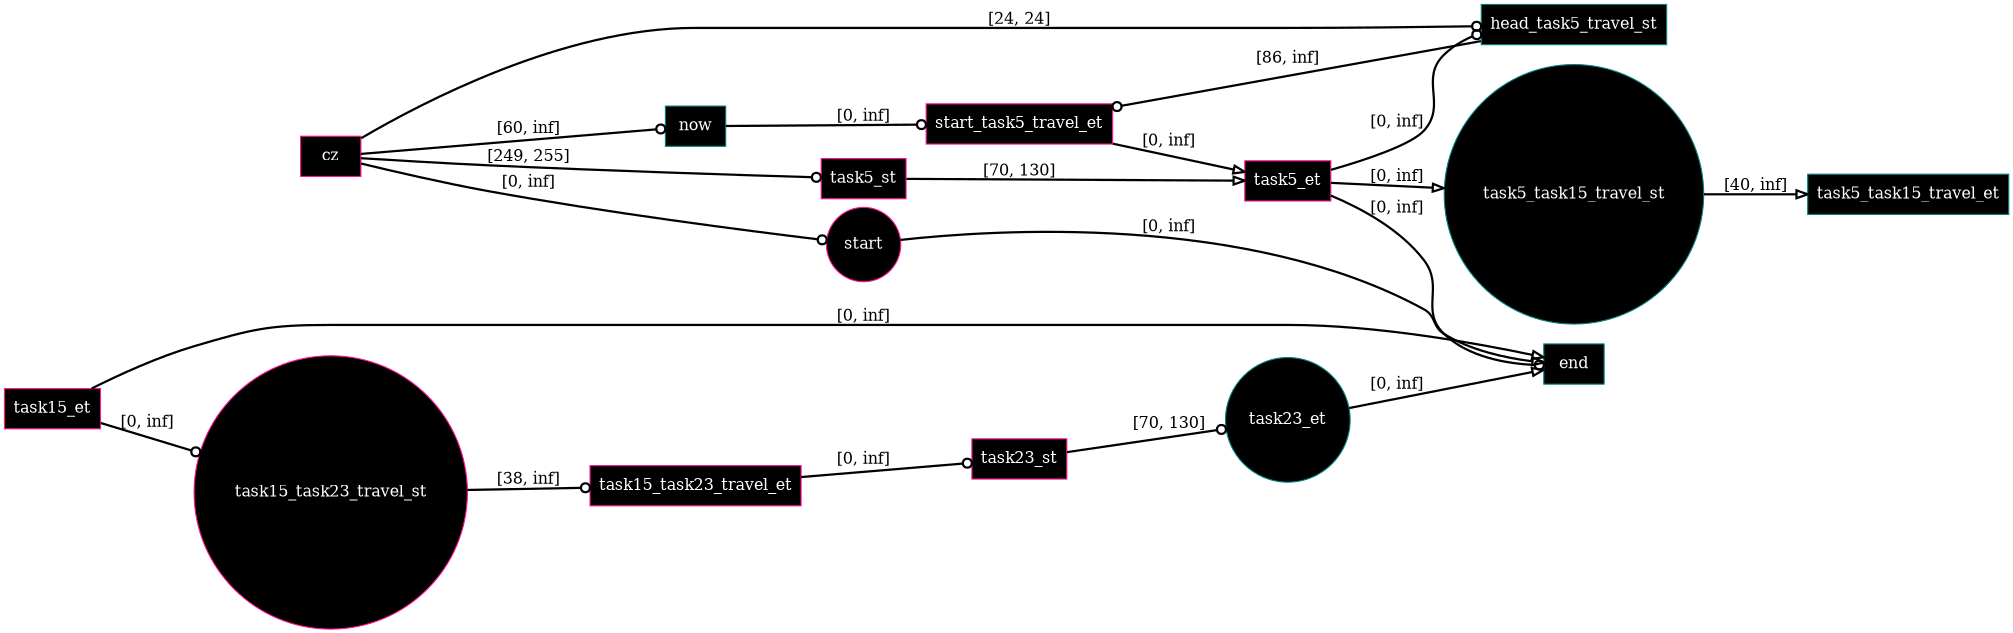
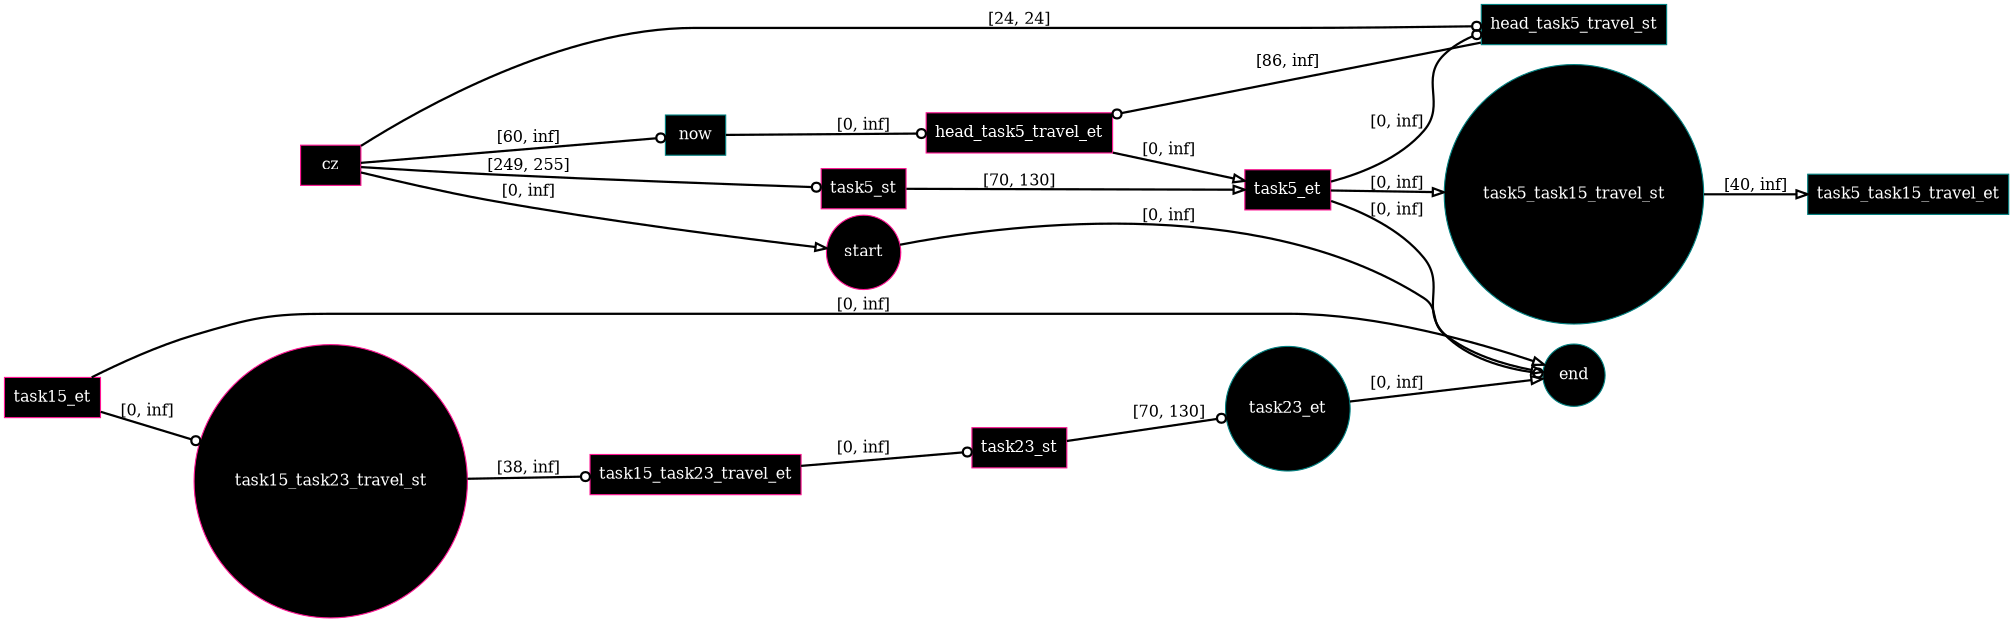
(1019, 124) -> (1019, 133)
(588, 208) -> (587, 216)
(1574, 364) -> (1574, 375)
